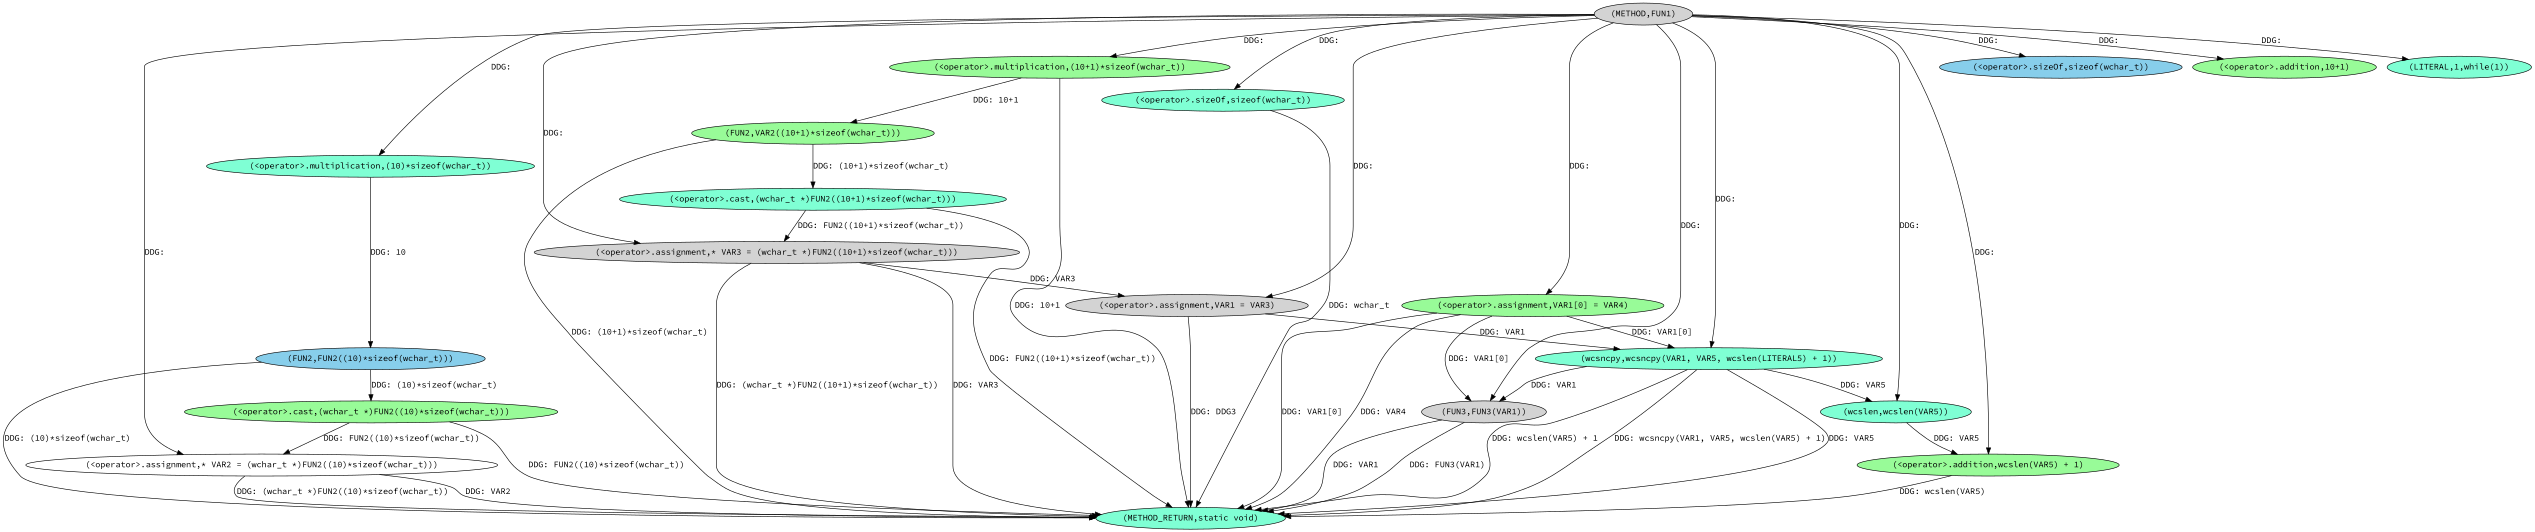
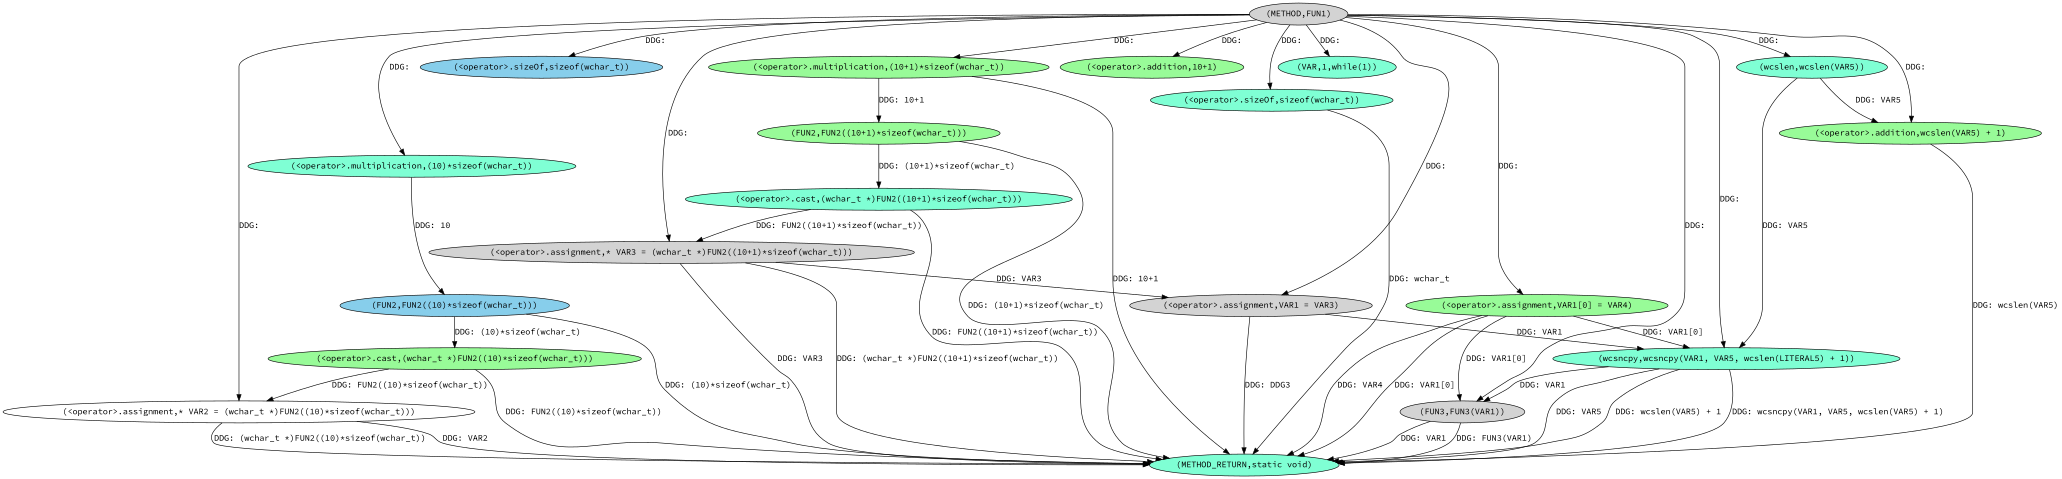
(2459, 67) -> (1337, 67)
(813, 133) -> (879, 133)
(1816, 382) -> (1763, 207)
